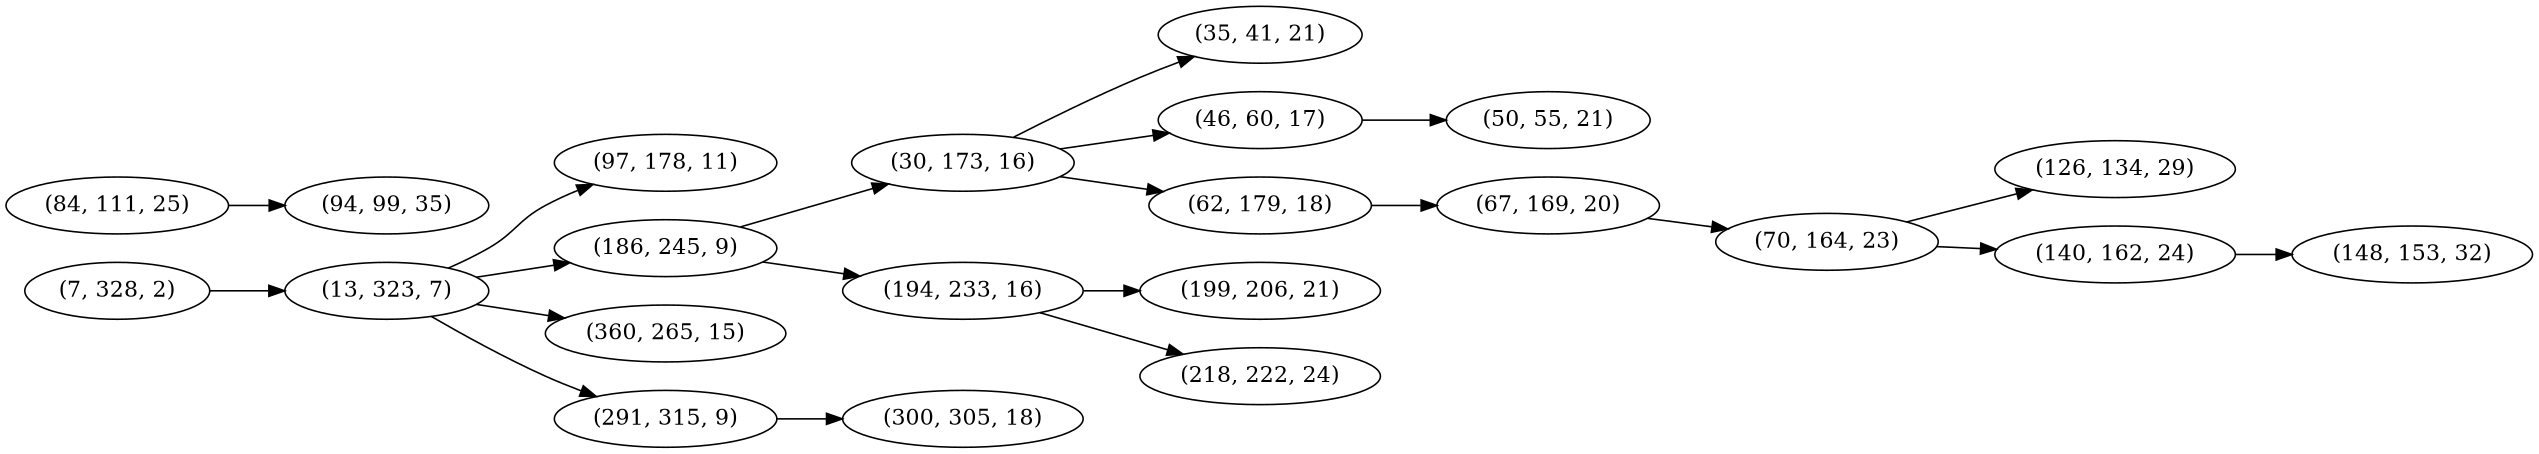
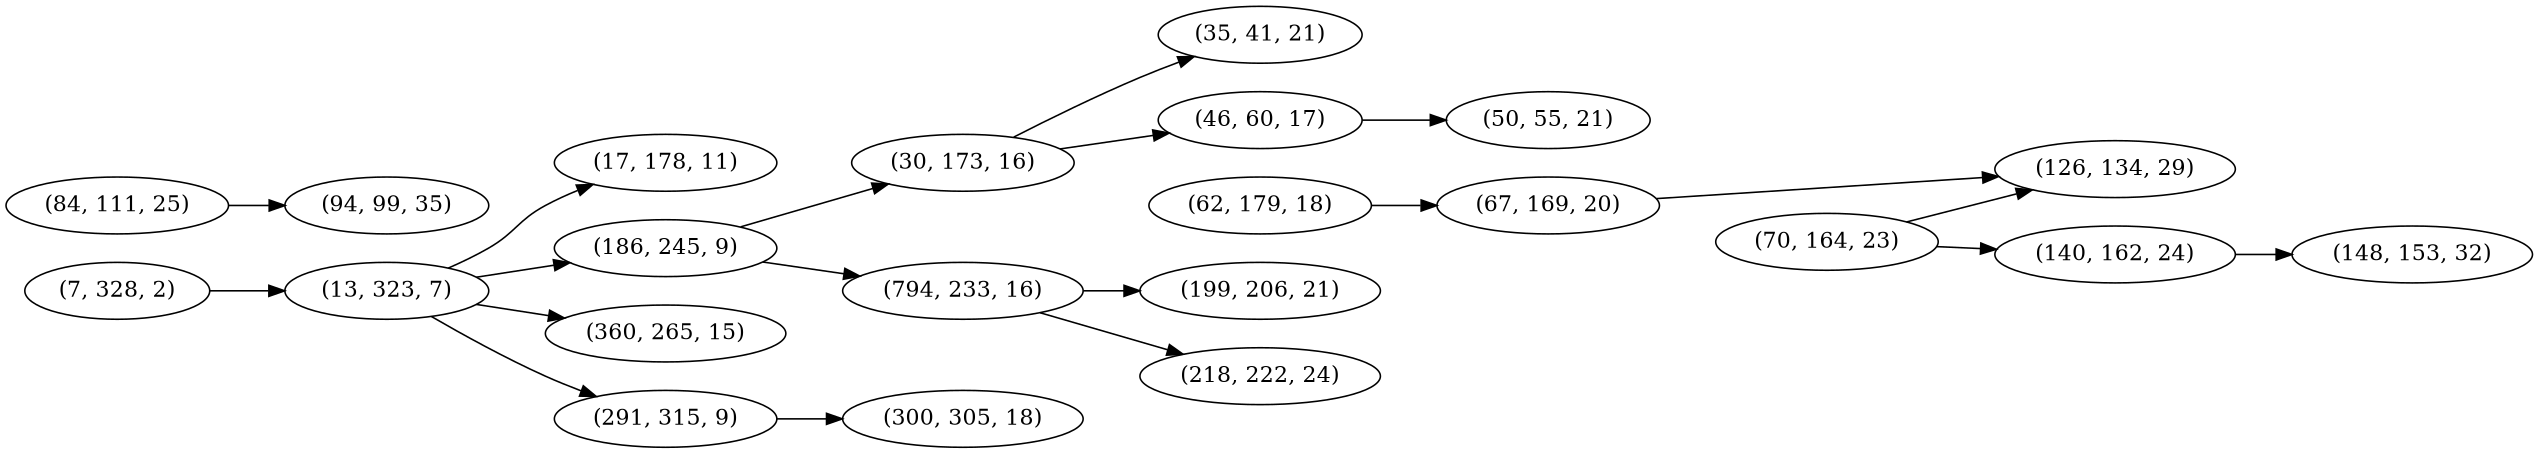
(666, 163) -> (666, 163)
(1104, 183) -> none
(1680, 223) -> (1819, 188)
(963, 291) -> (963, 291)
